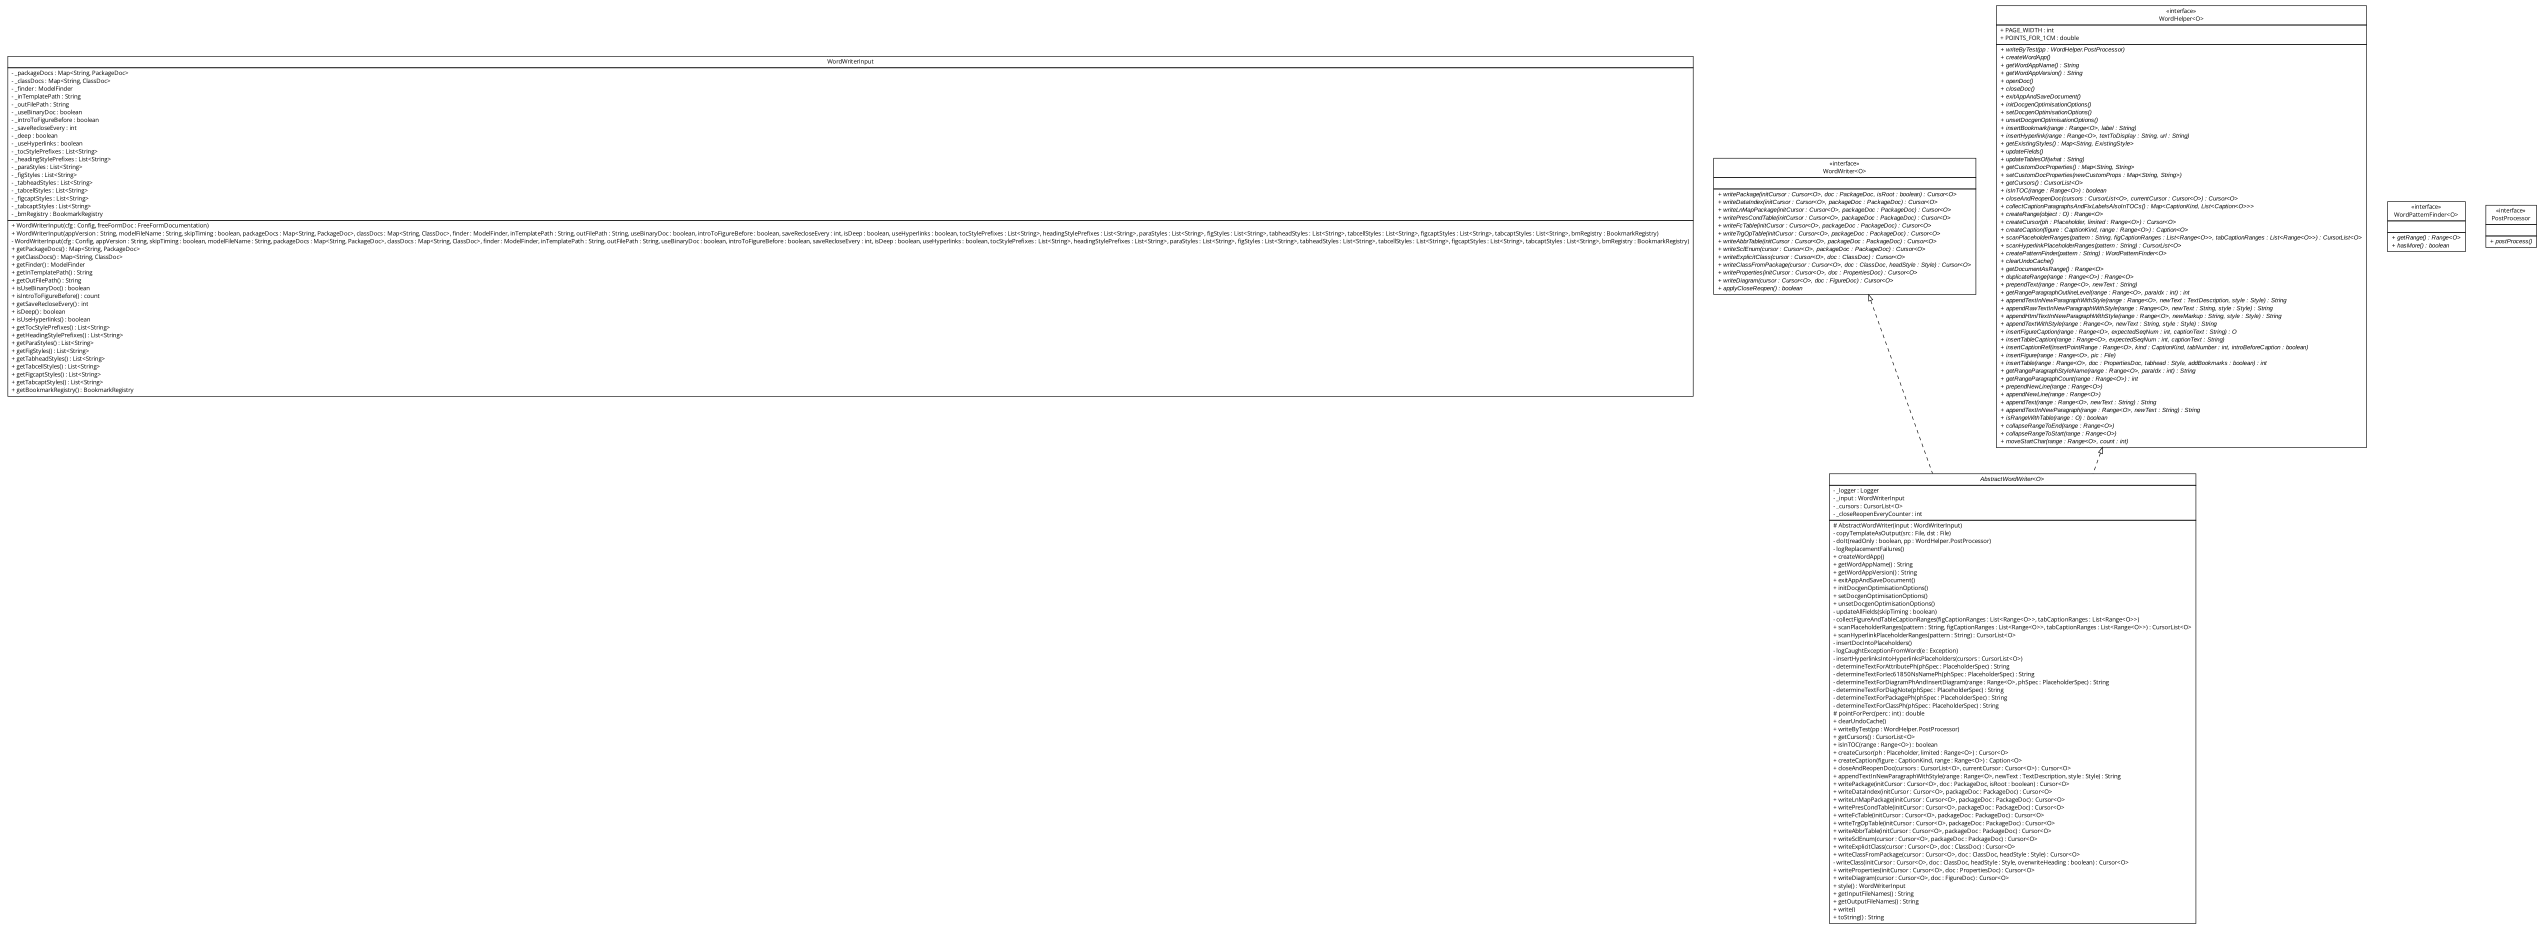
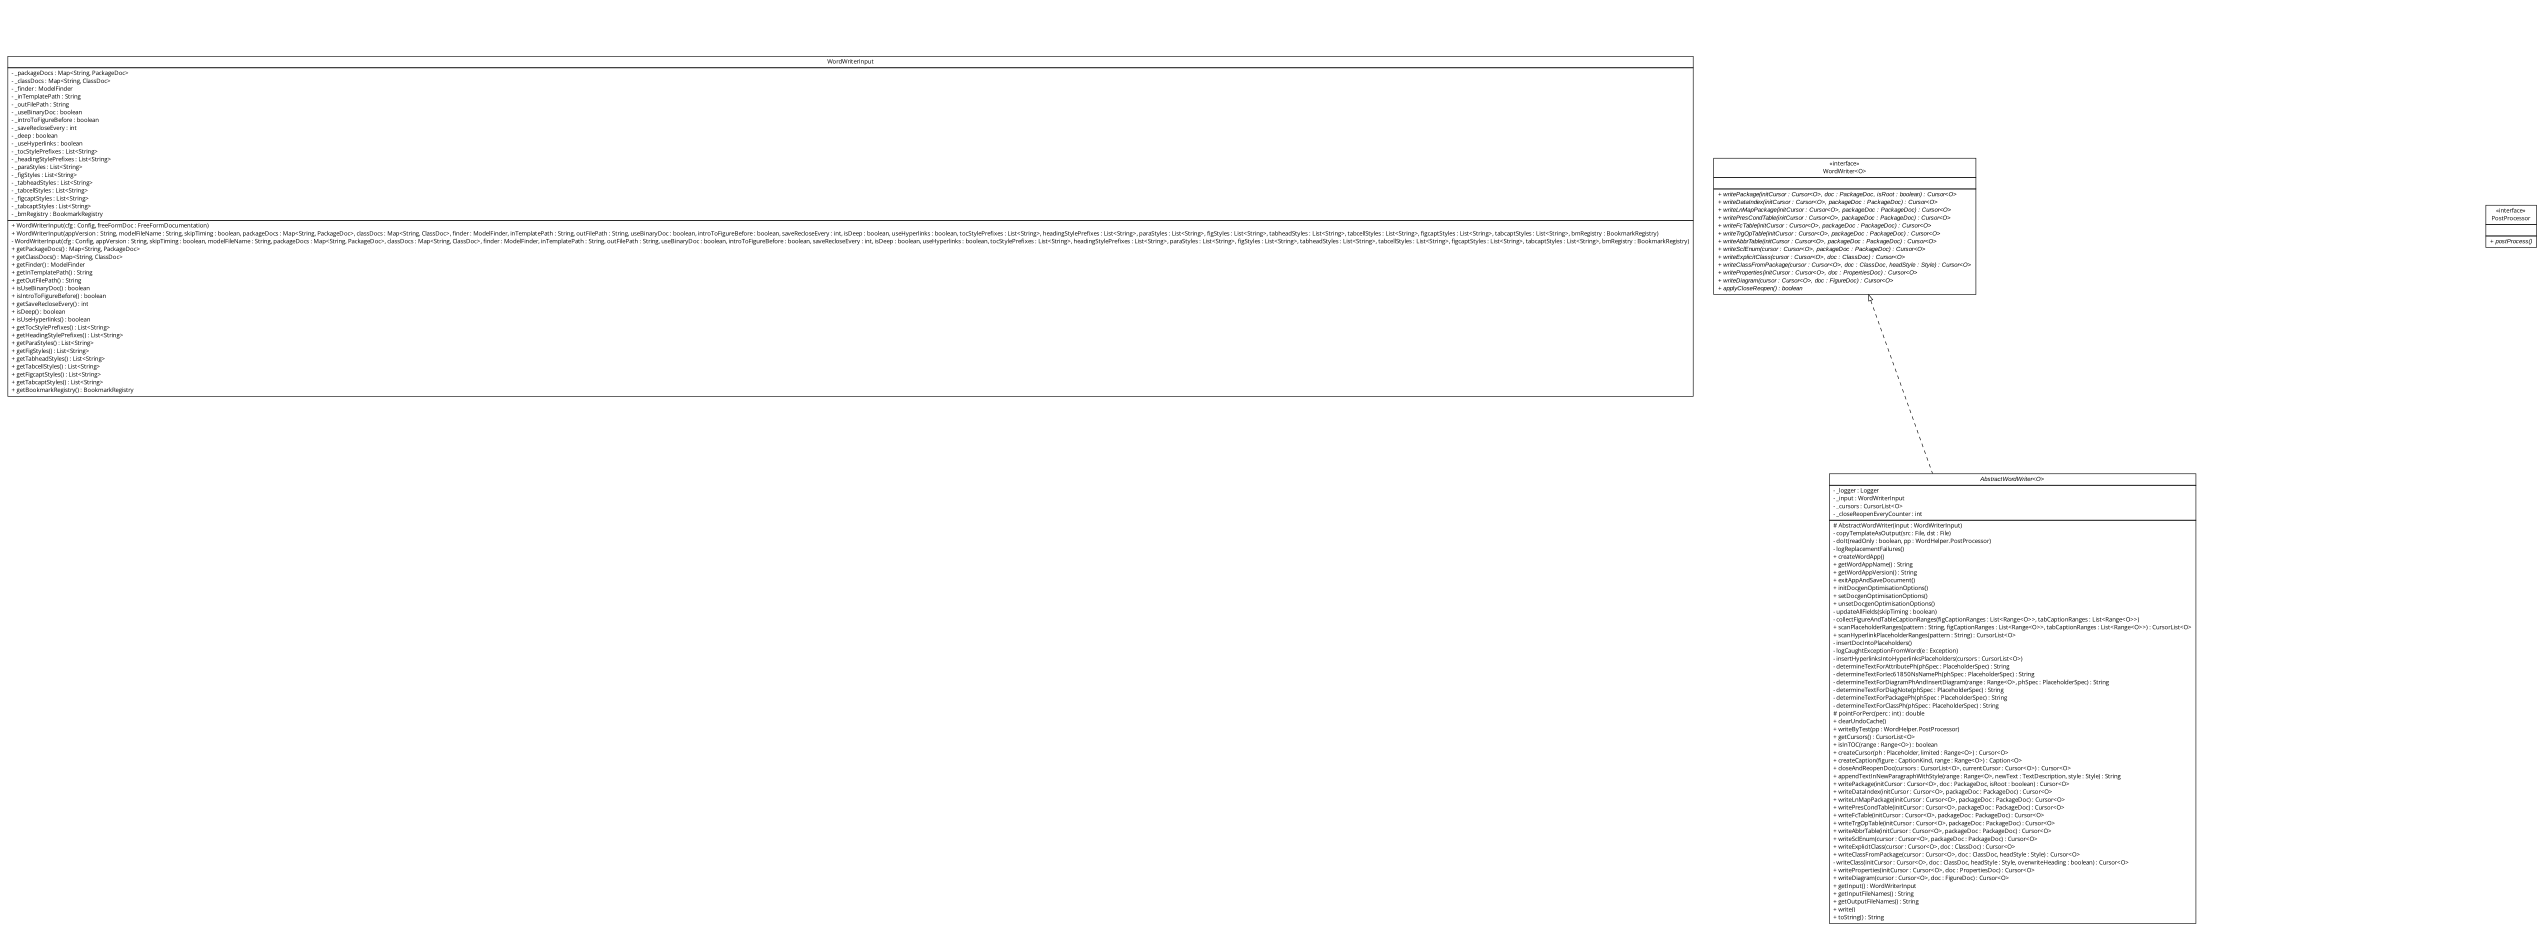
(2181, 226) -> none
(2426, 226) -> none
(56, 296) -> (59, 296)
(1870, 886) -> (1875, 886)
